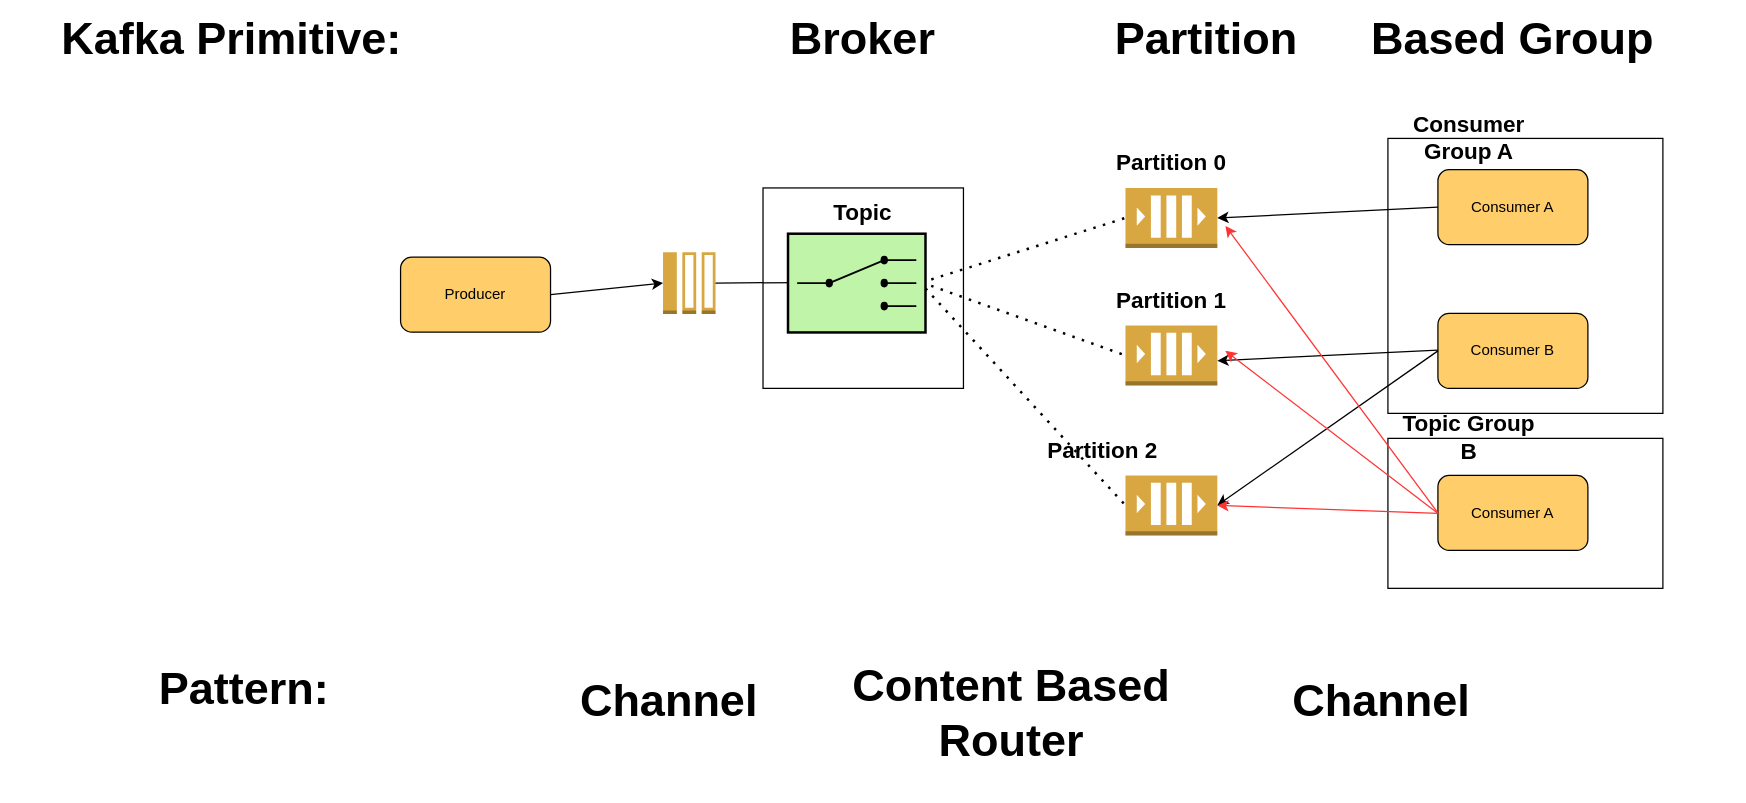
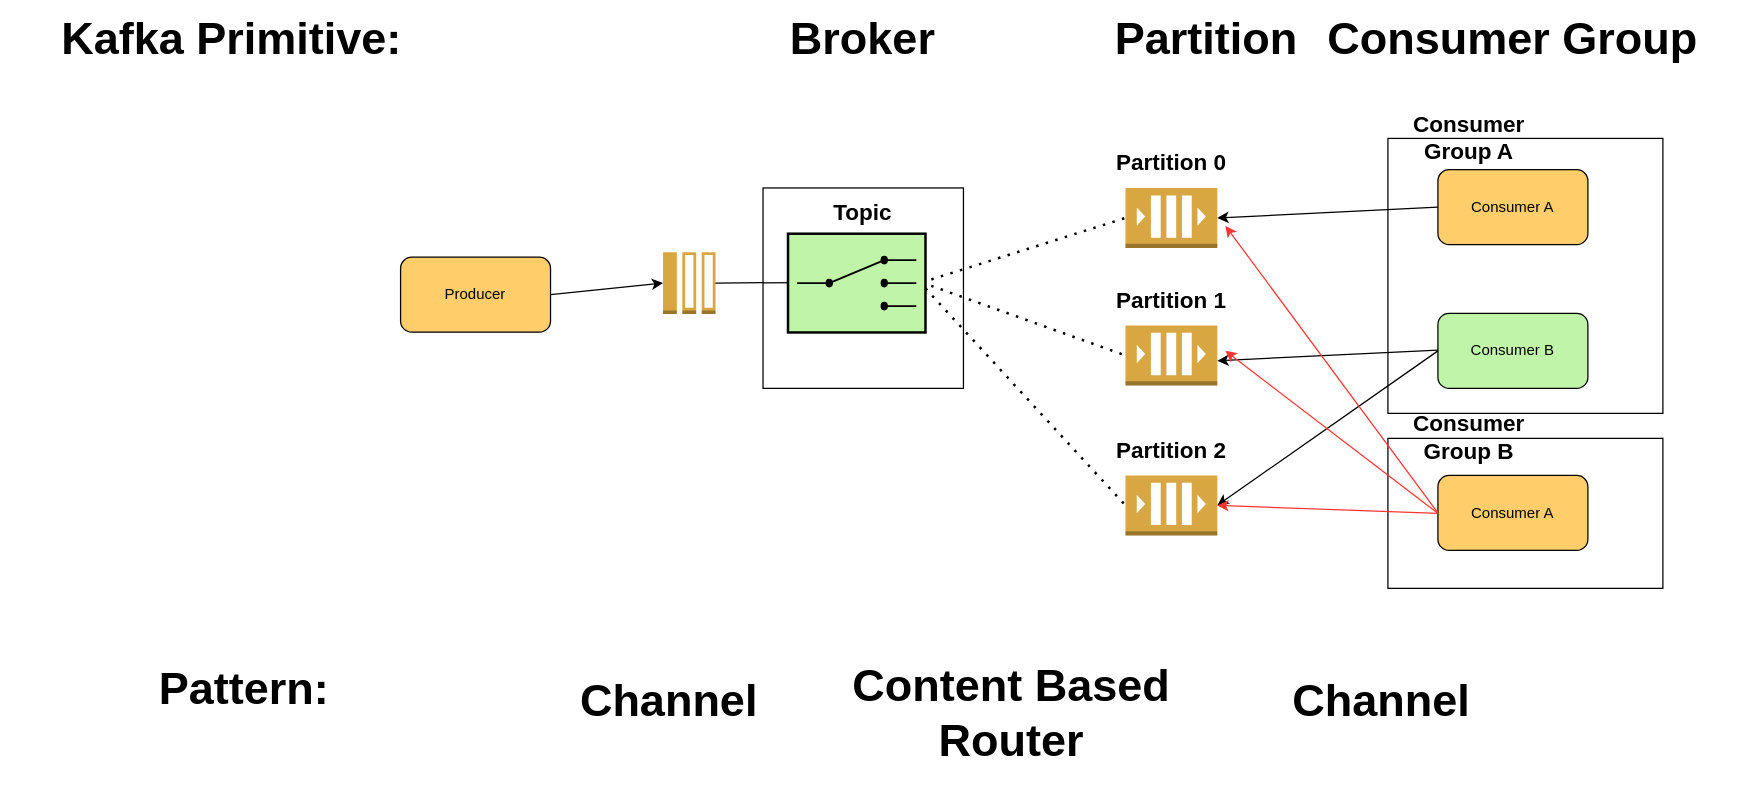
(1513, 38) -> (1513, 38)
(1513, 351) -> (1513, 351)
(1469, 438) -> (1469, 438)
(1103, 451) -> (1172, 451)
